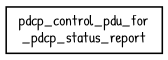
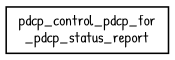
(84, 30) -> (87, 30)
